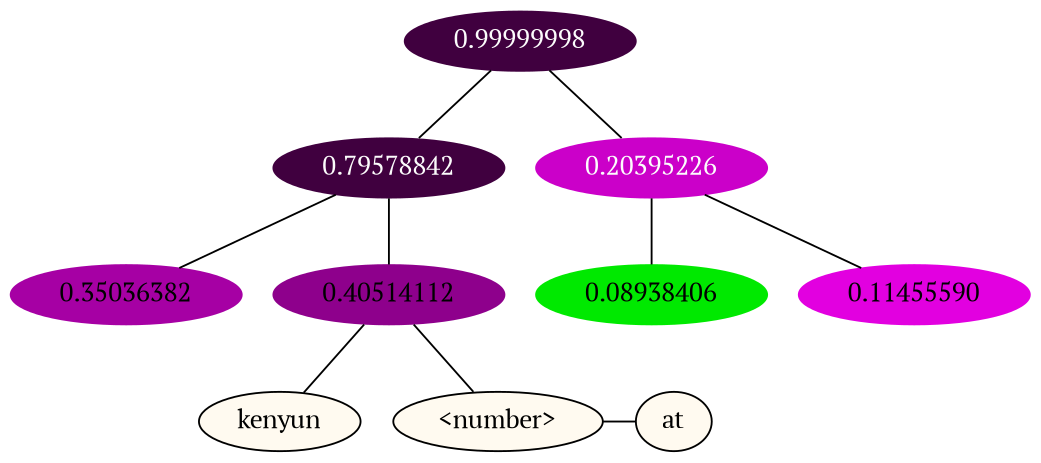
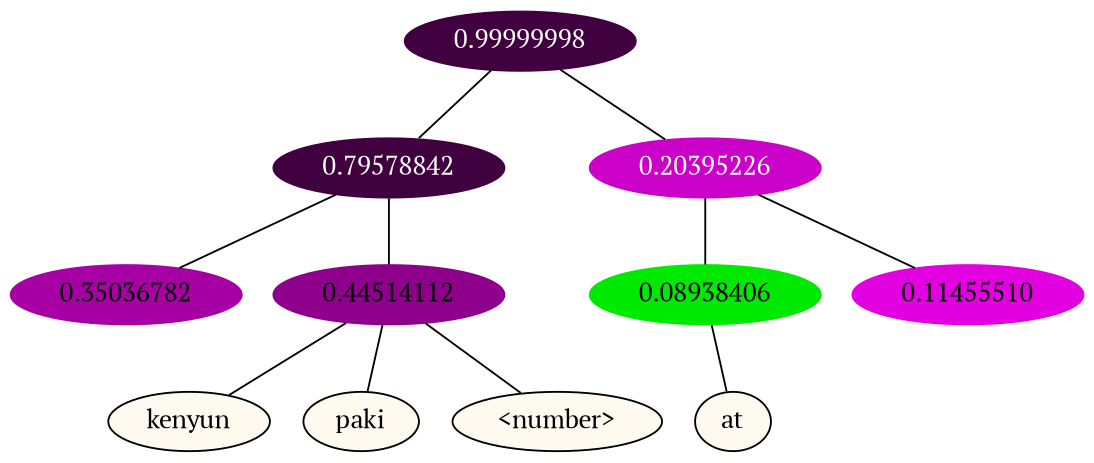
(126, 295) -> (126, 295)
(389, 295) -> (389, 295)
(914, 295) -> (968, 295)
none -> (361, 422)
(619, 422) -> (719, 358)
